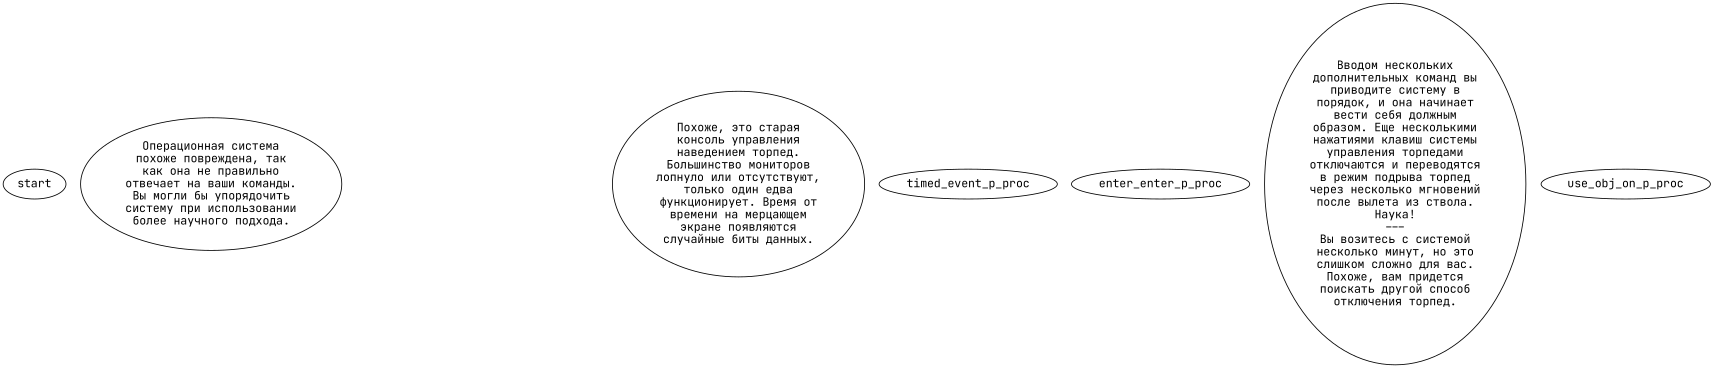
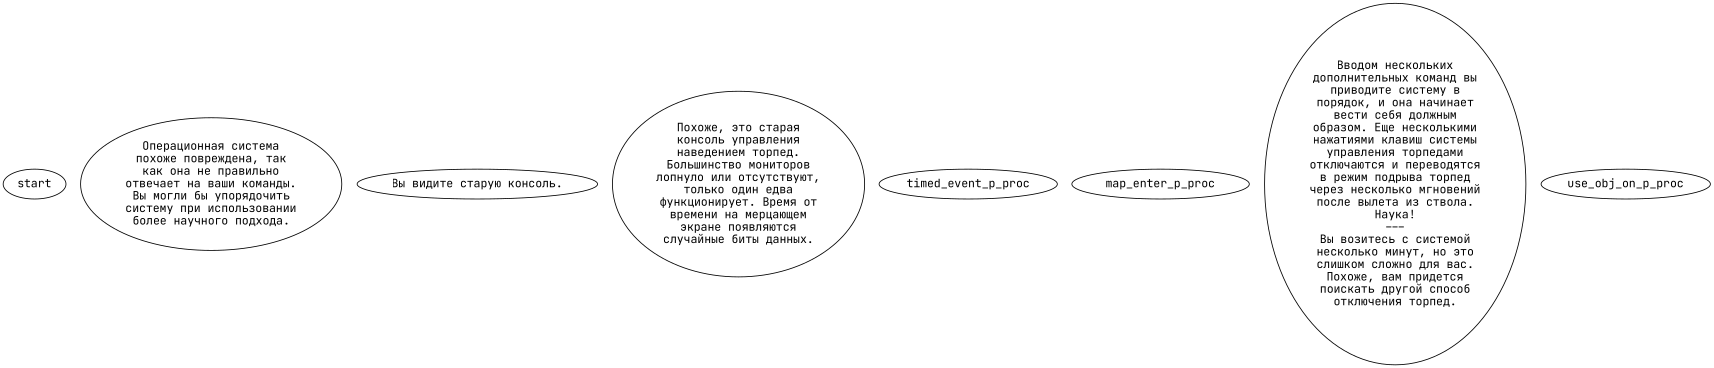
none -> (477, 184)
(1161, 184) -> (1161, 184)
